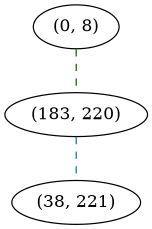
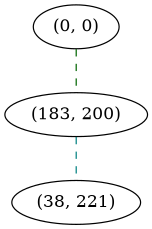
(76, 27) -> (76, 27)
(76, 115) -> (76, 115)
